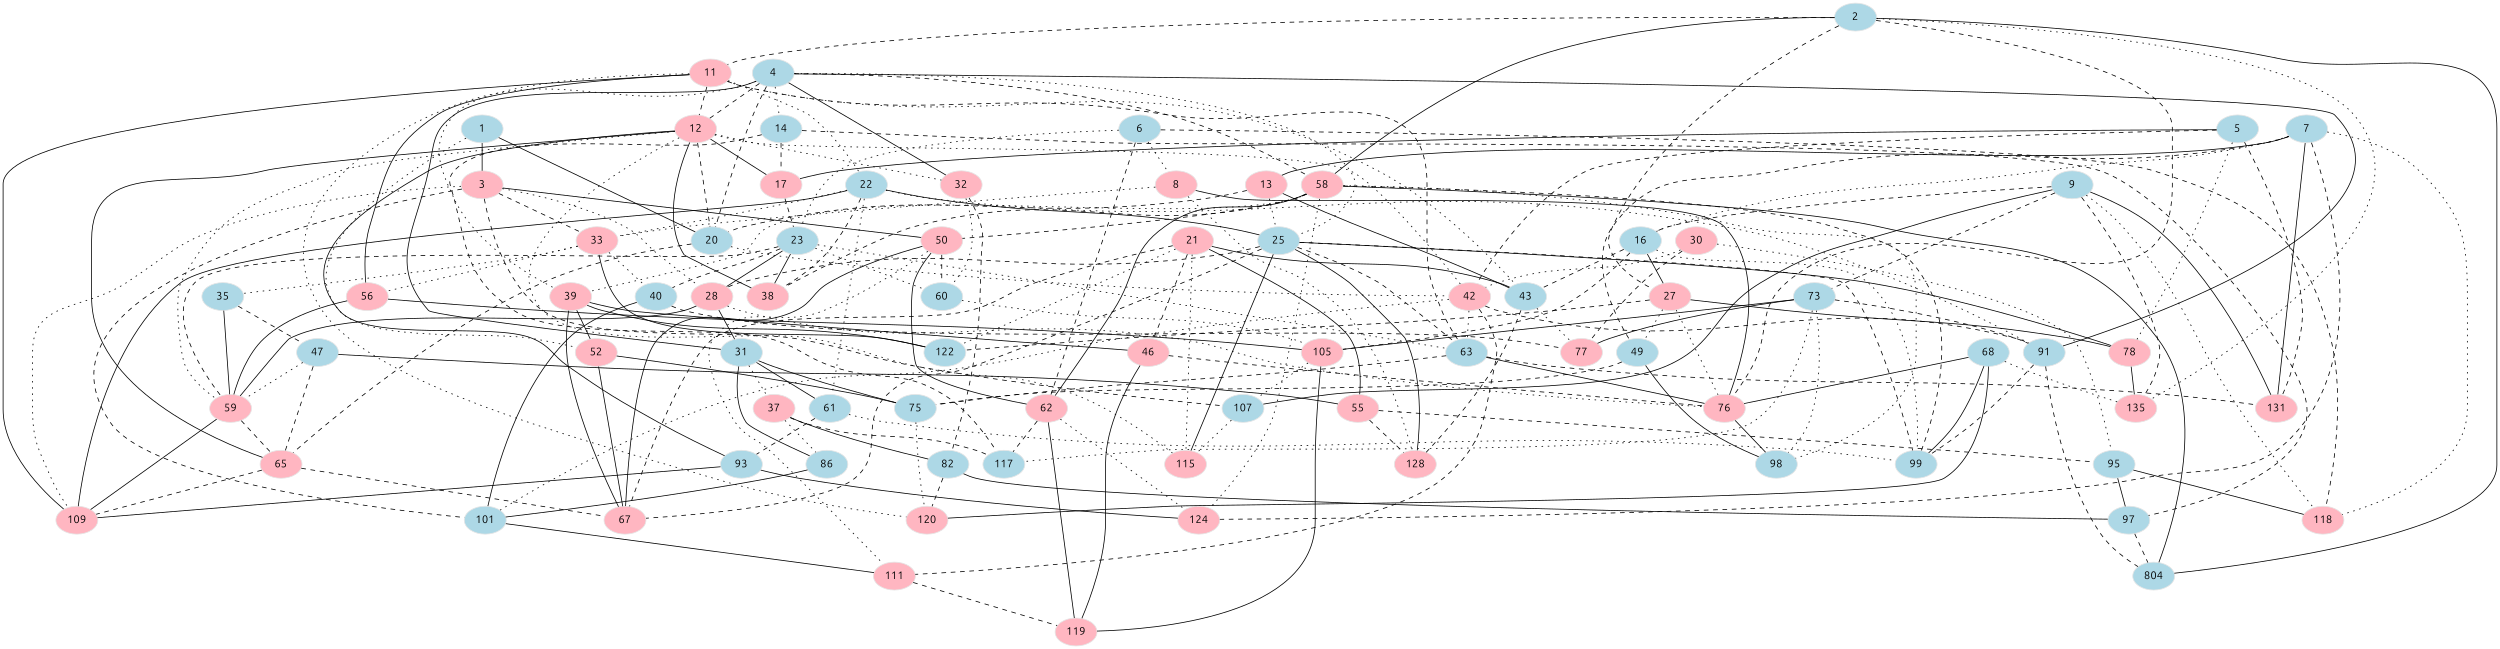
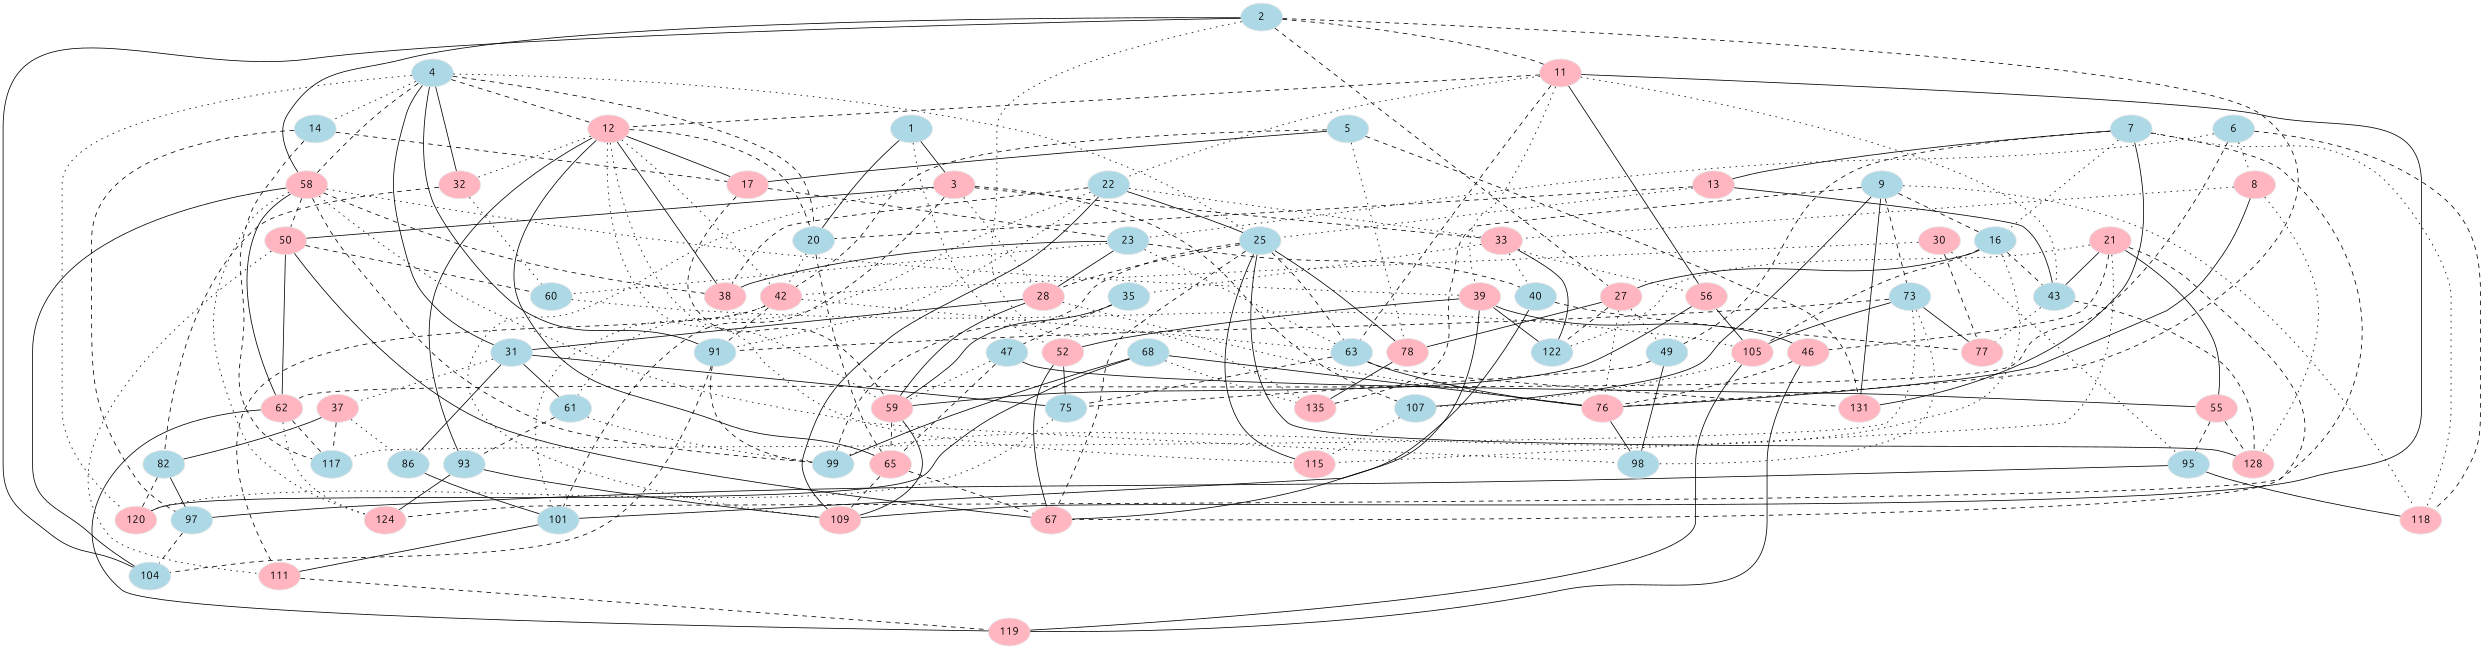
(423, 256) -> (693, 304)
(2154, 576) -> (150, 576)
